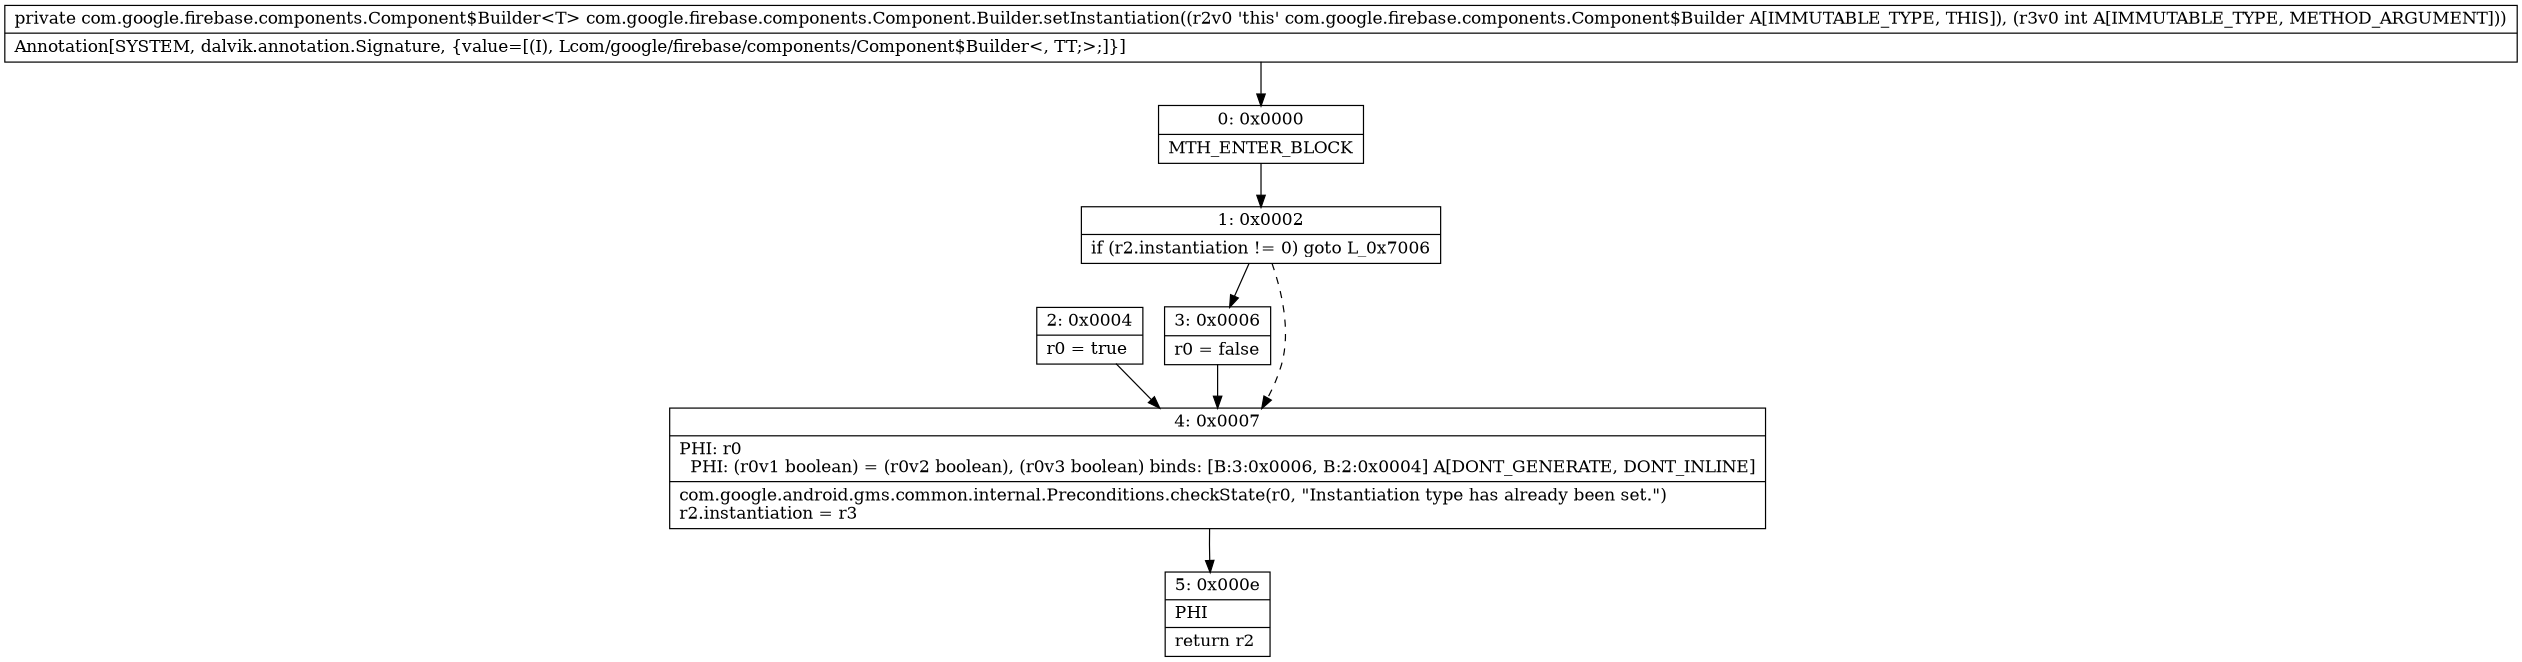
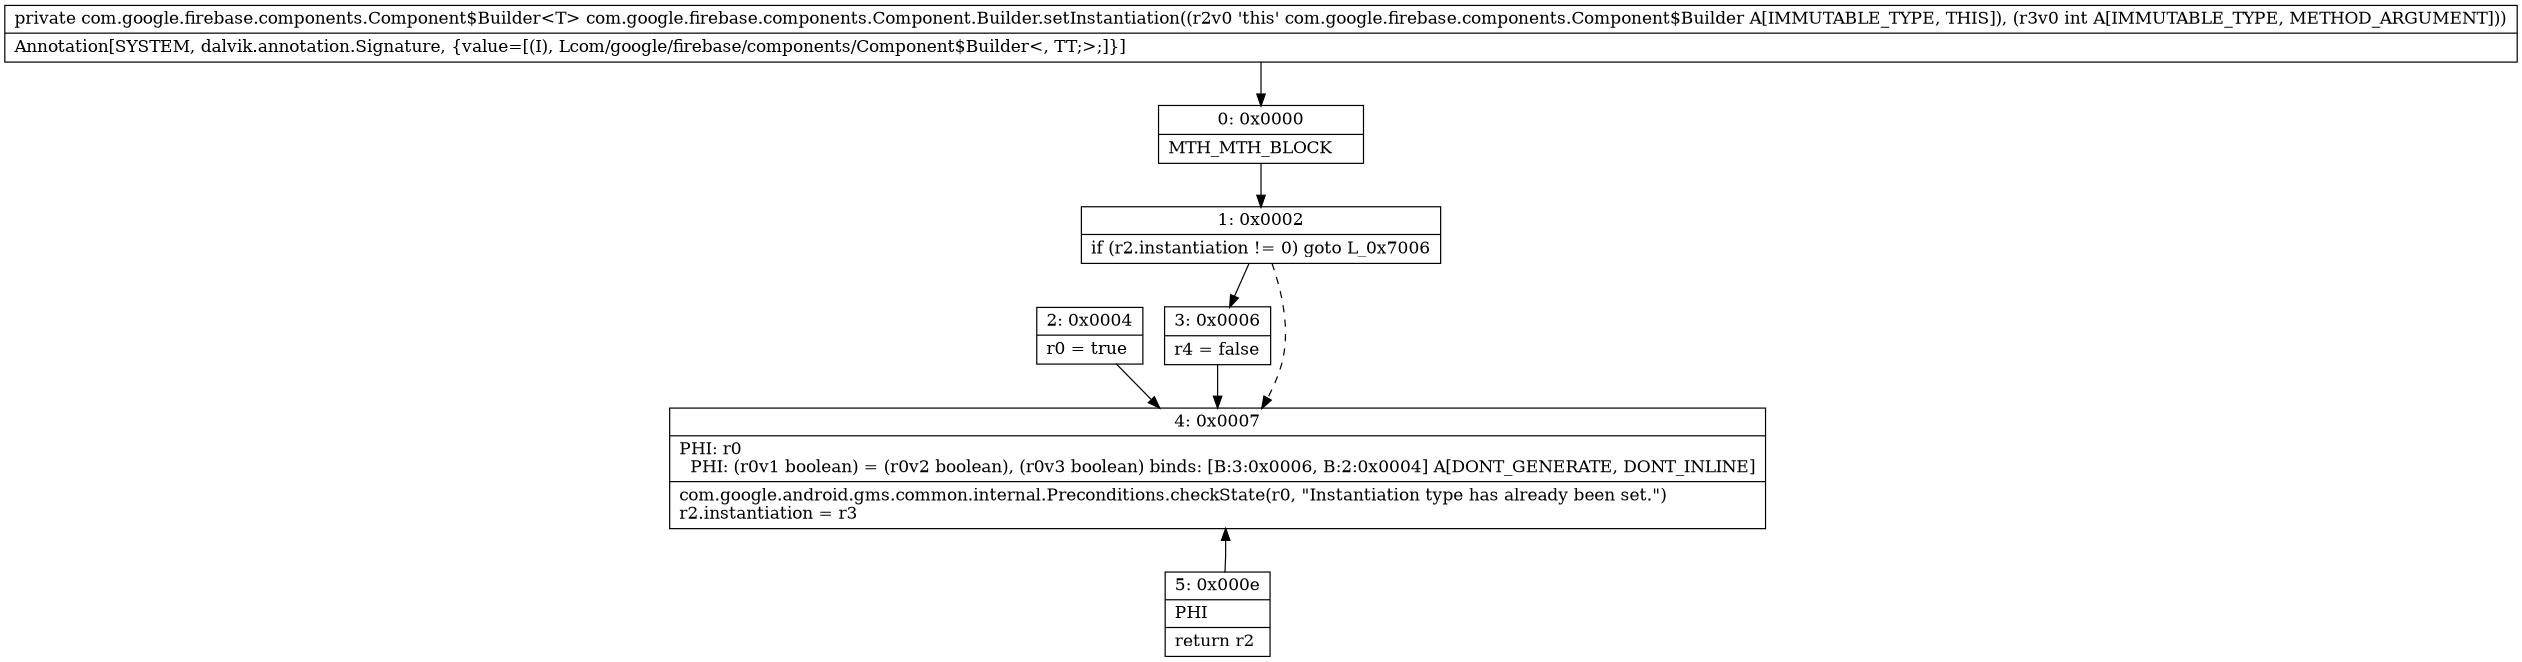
(1261, 148) -> (1250, 148)
(1217, 350) -> (1217, 350)
(1209, 544) -> (1226, 557)
